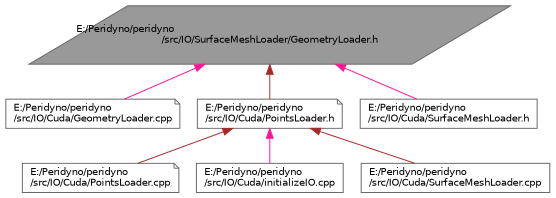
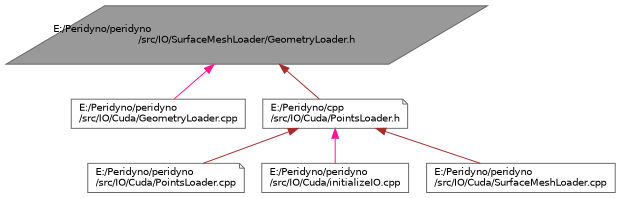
(93, 114) -> (158, 114)
(270, 114) -> (335, 114)
(449, 114) -> none
